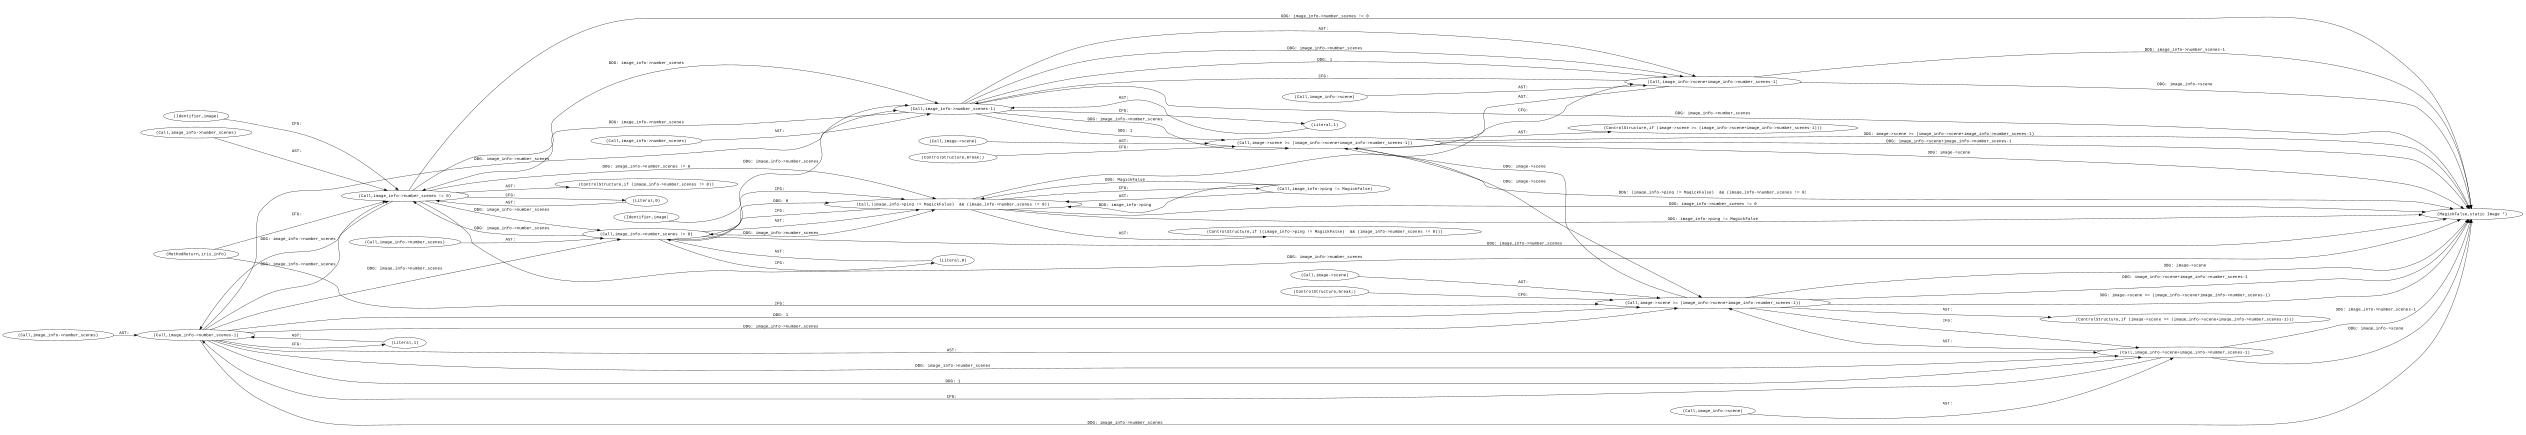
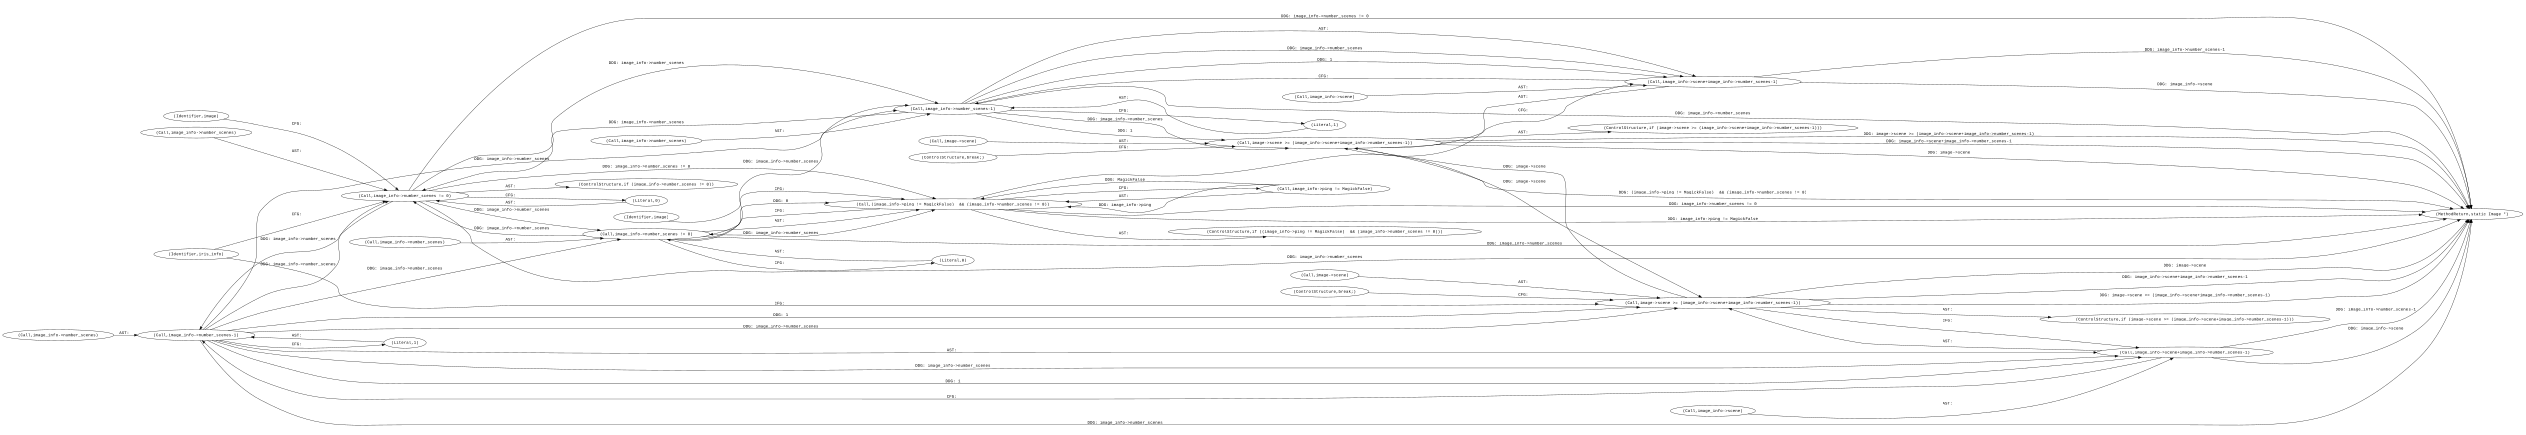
(2472, 214) -> (2472, 214)
(196, 254) -> (196, 254)
